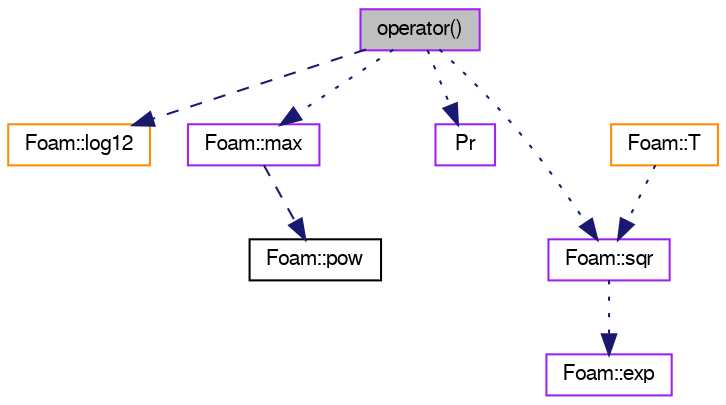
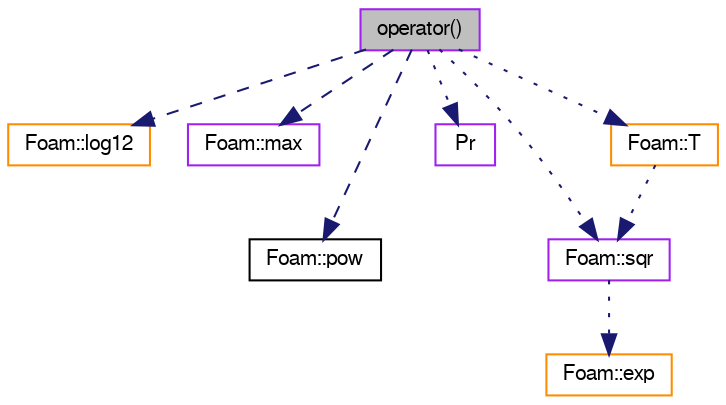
(346, 81) -> (346, 81)
none -> (533, 83)
(280, 194) -> (372, 135)
(609, 375) -> (609, 375)
